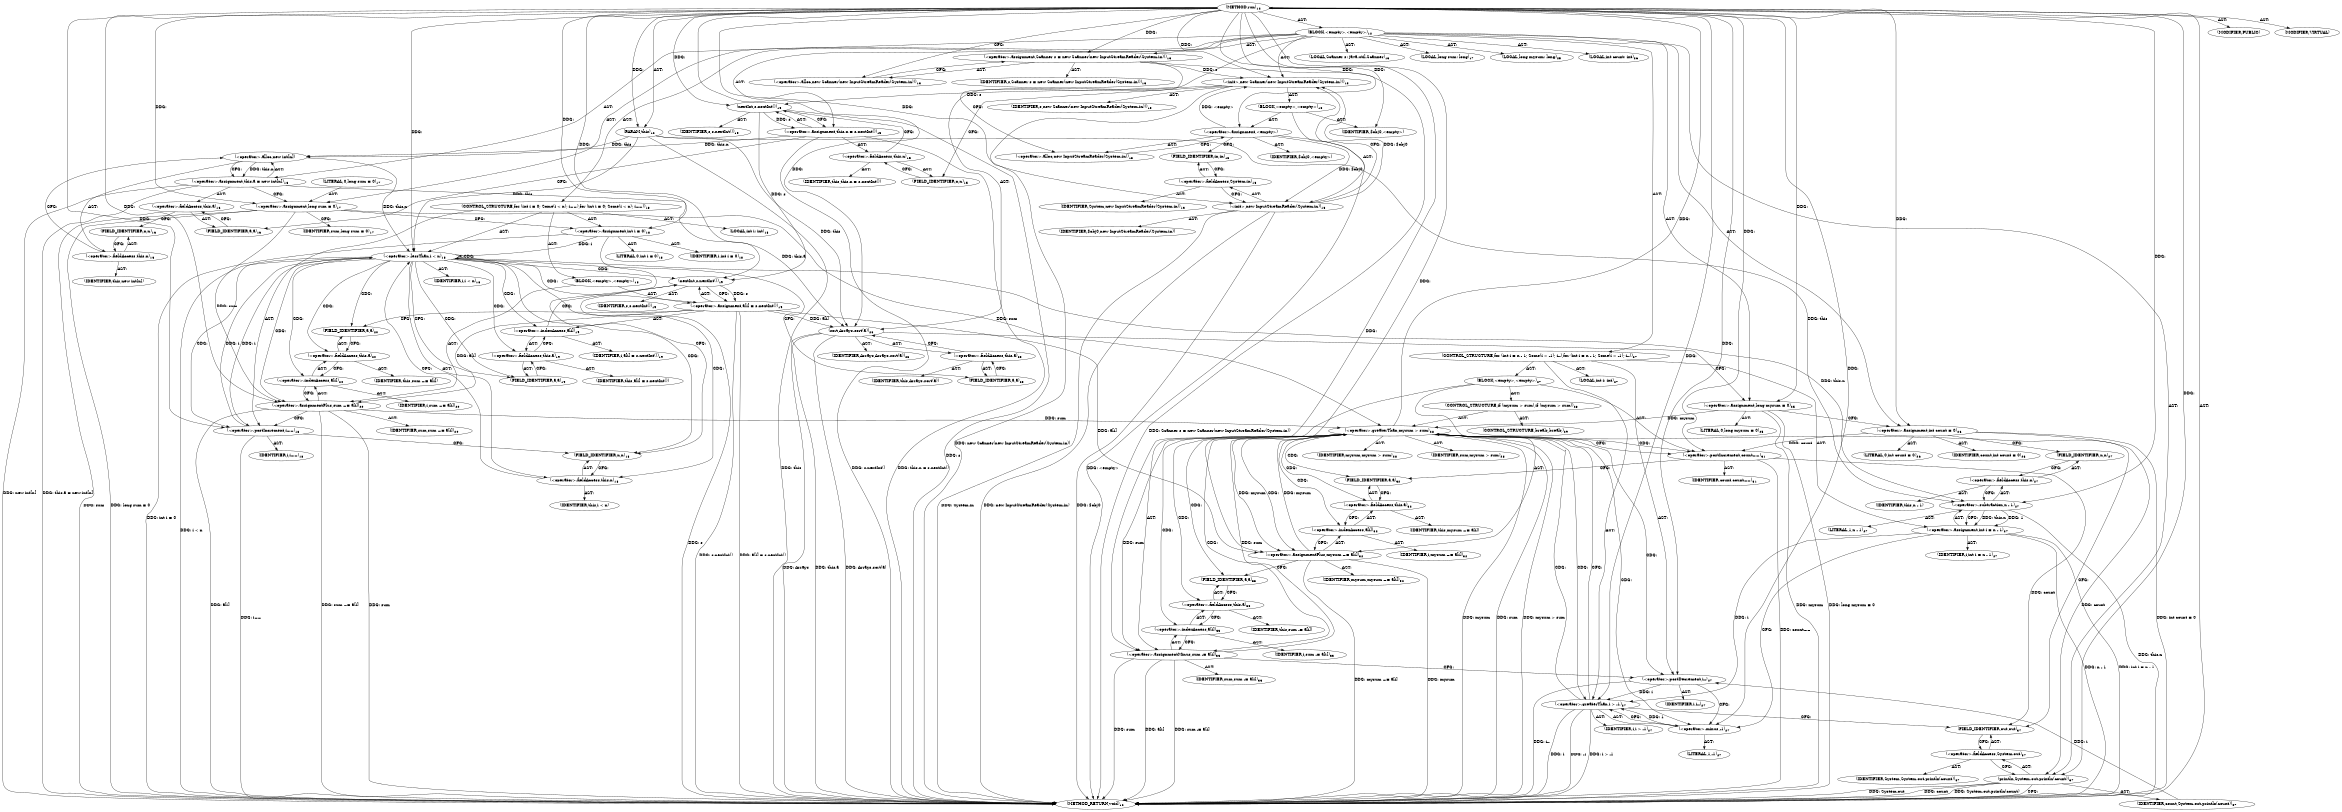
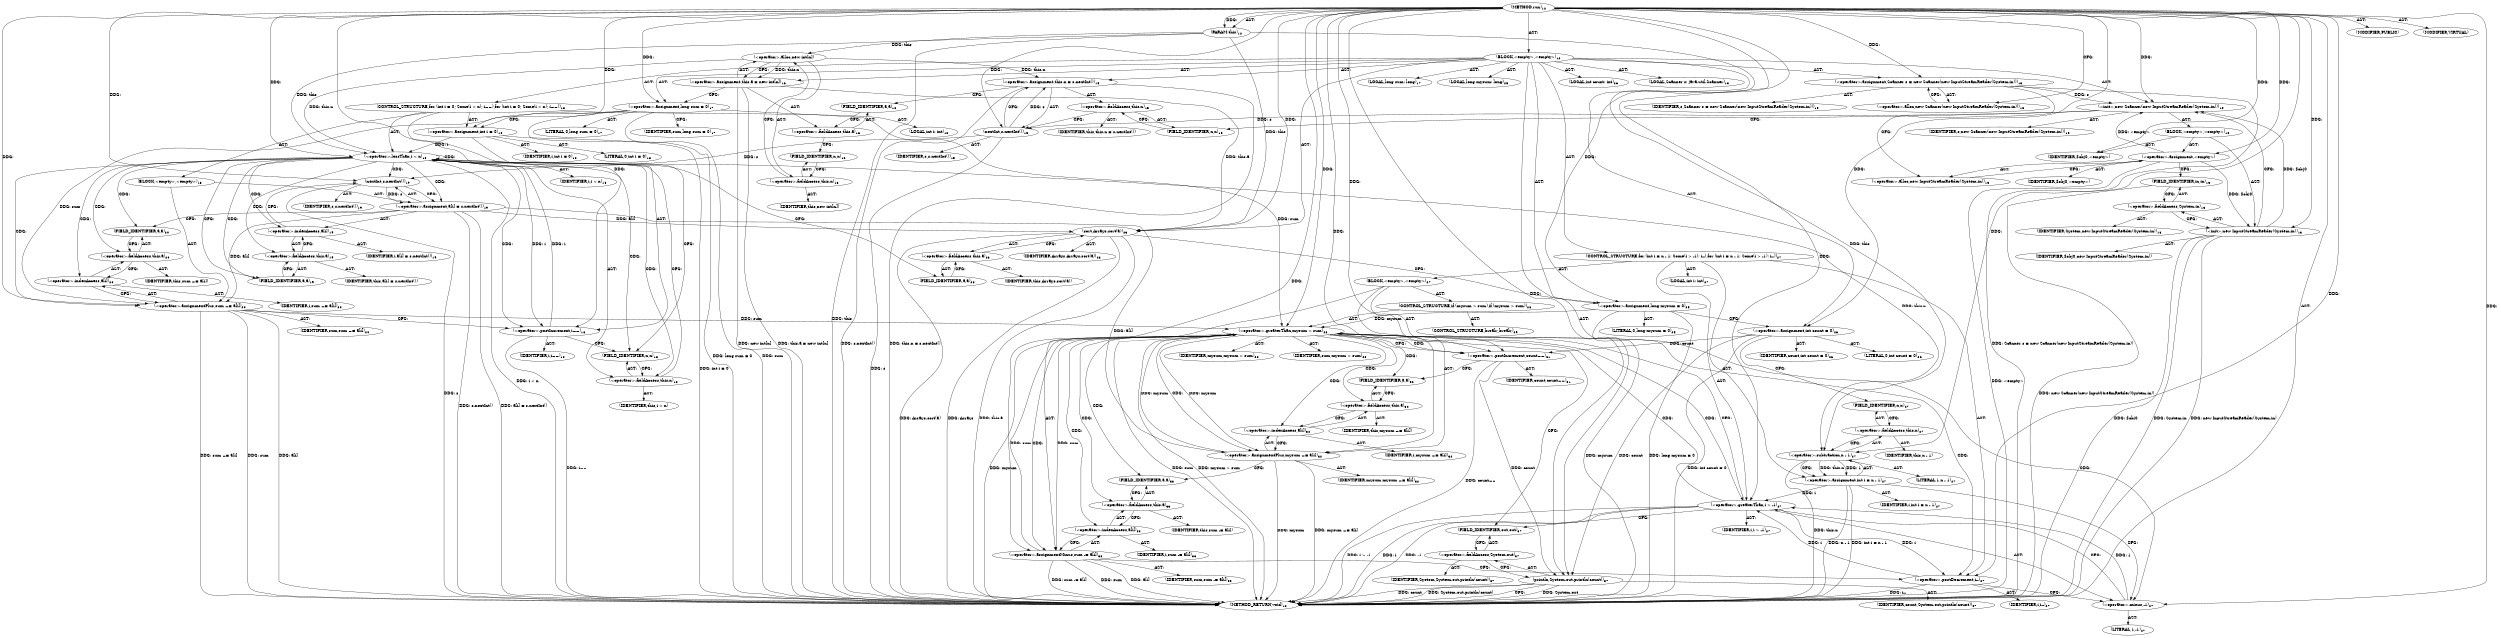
(1700, 114) -> (1317, 83)
(514, 151) -> (910, 61)
(327, 194) -> (611, 117)
(1026, 414) -> (2030, 579)
(2059, 478) -> (1509, 464)
(1957, 709) -> (1859, 539)
